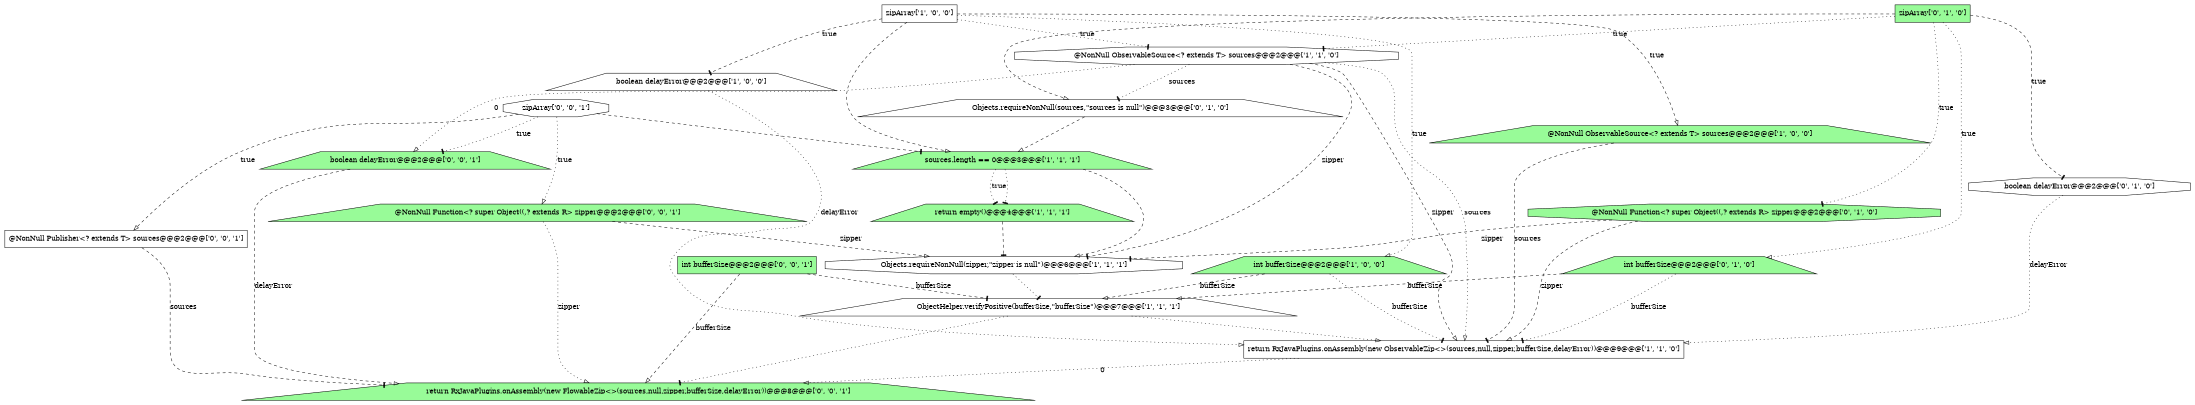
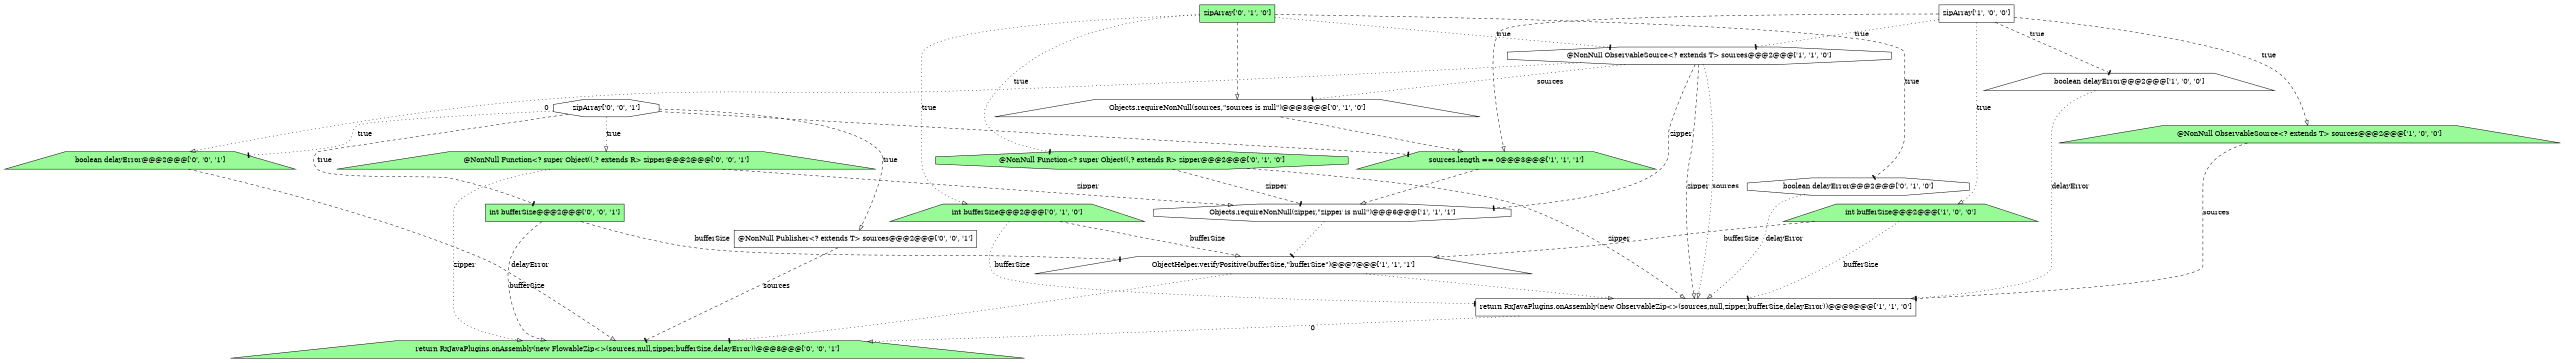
none -> (315, 156)
(1002, 213) -> none
